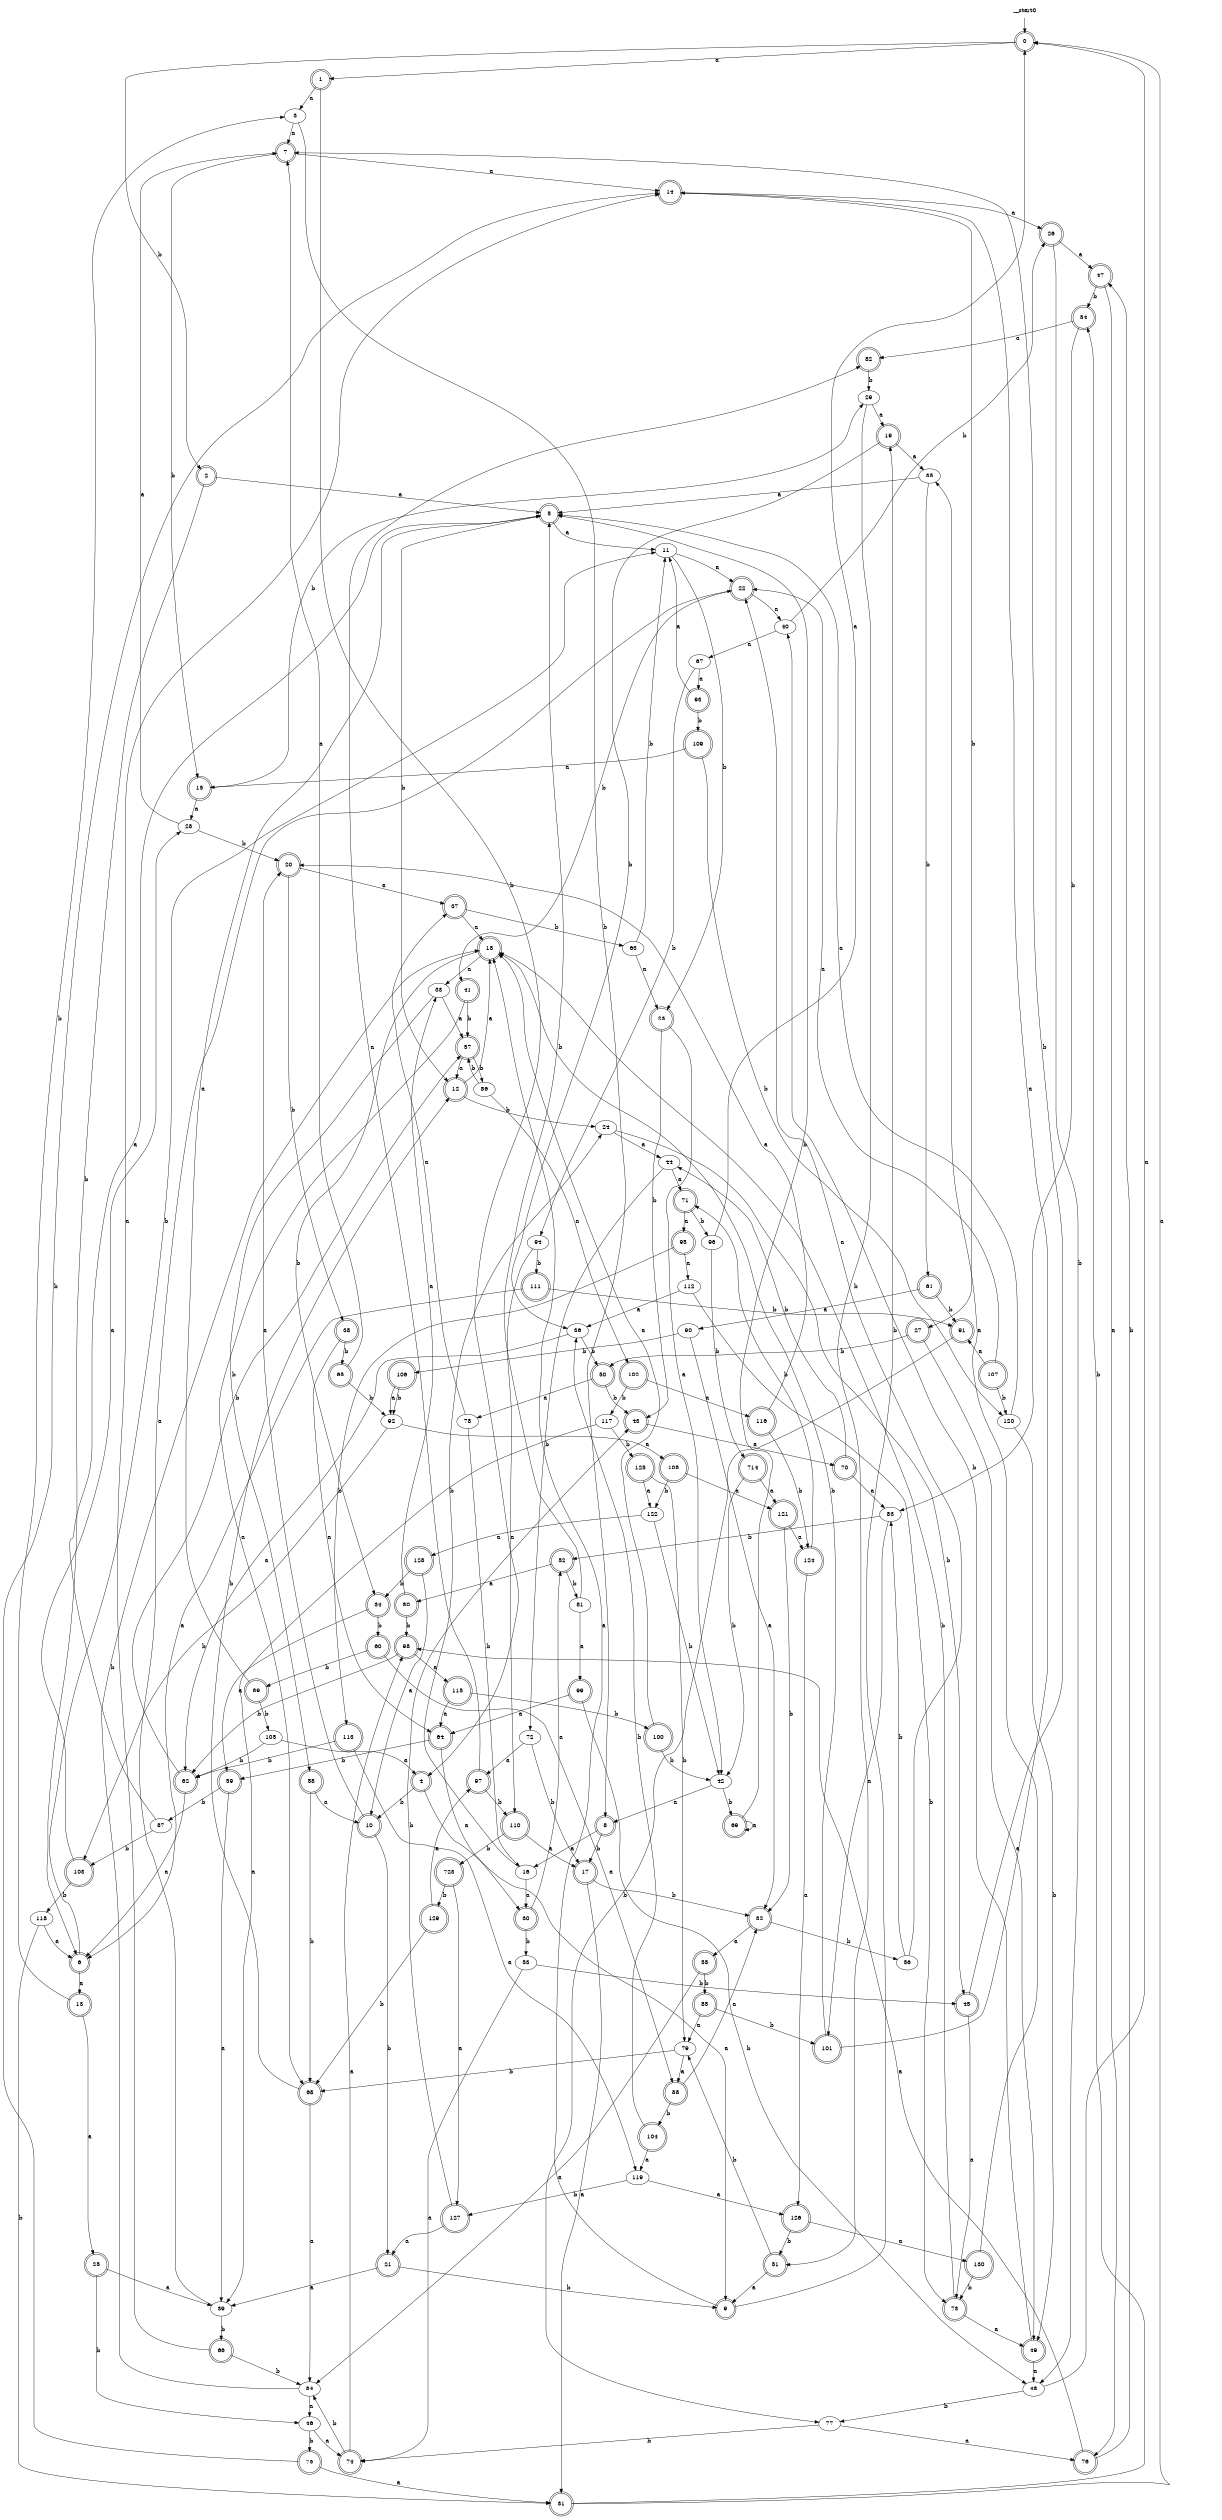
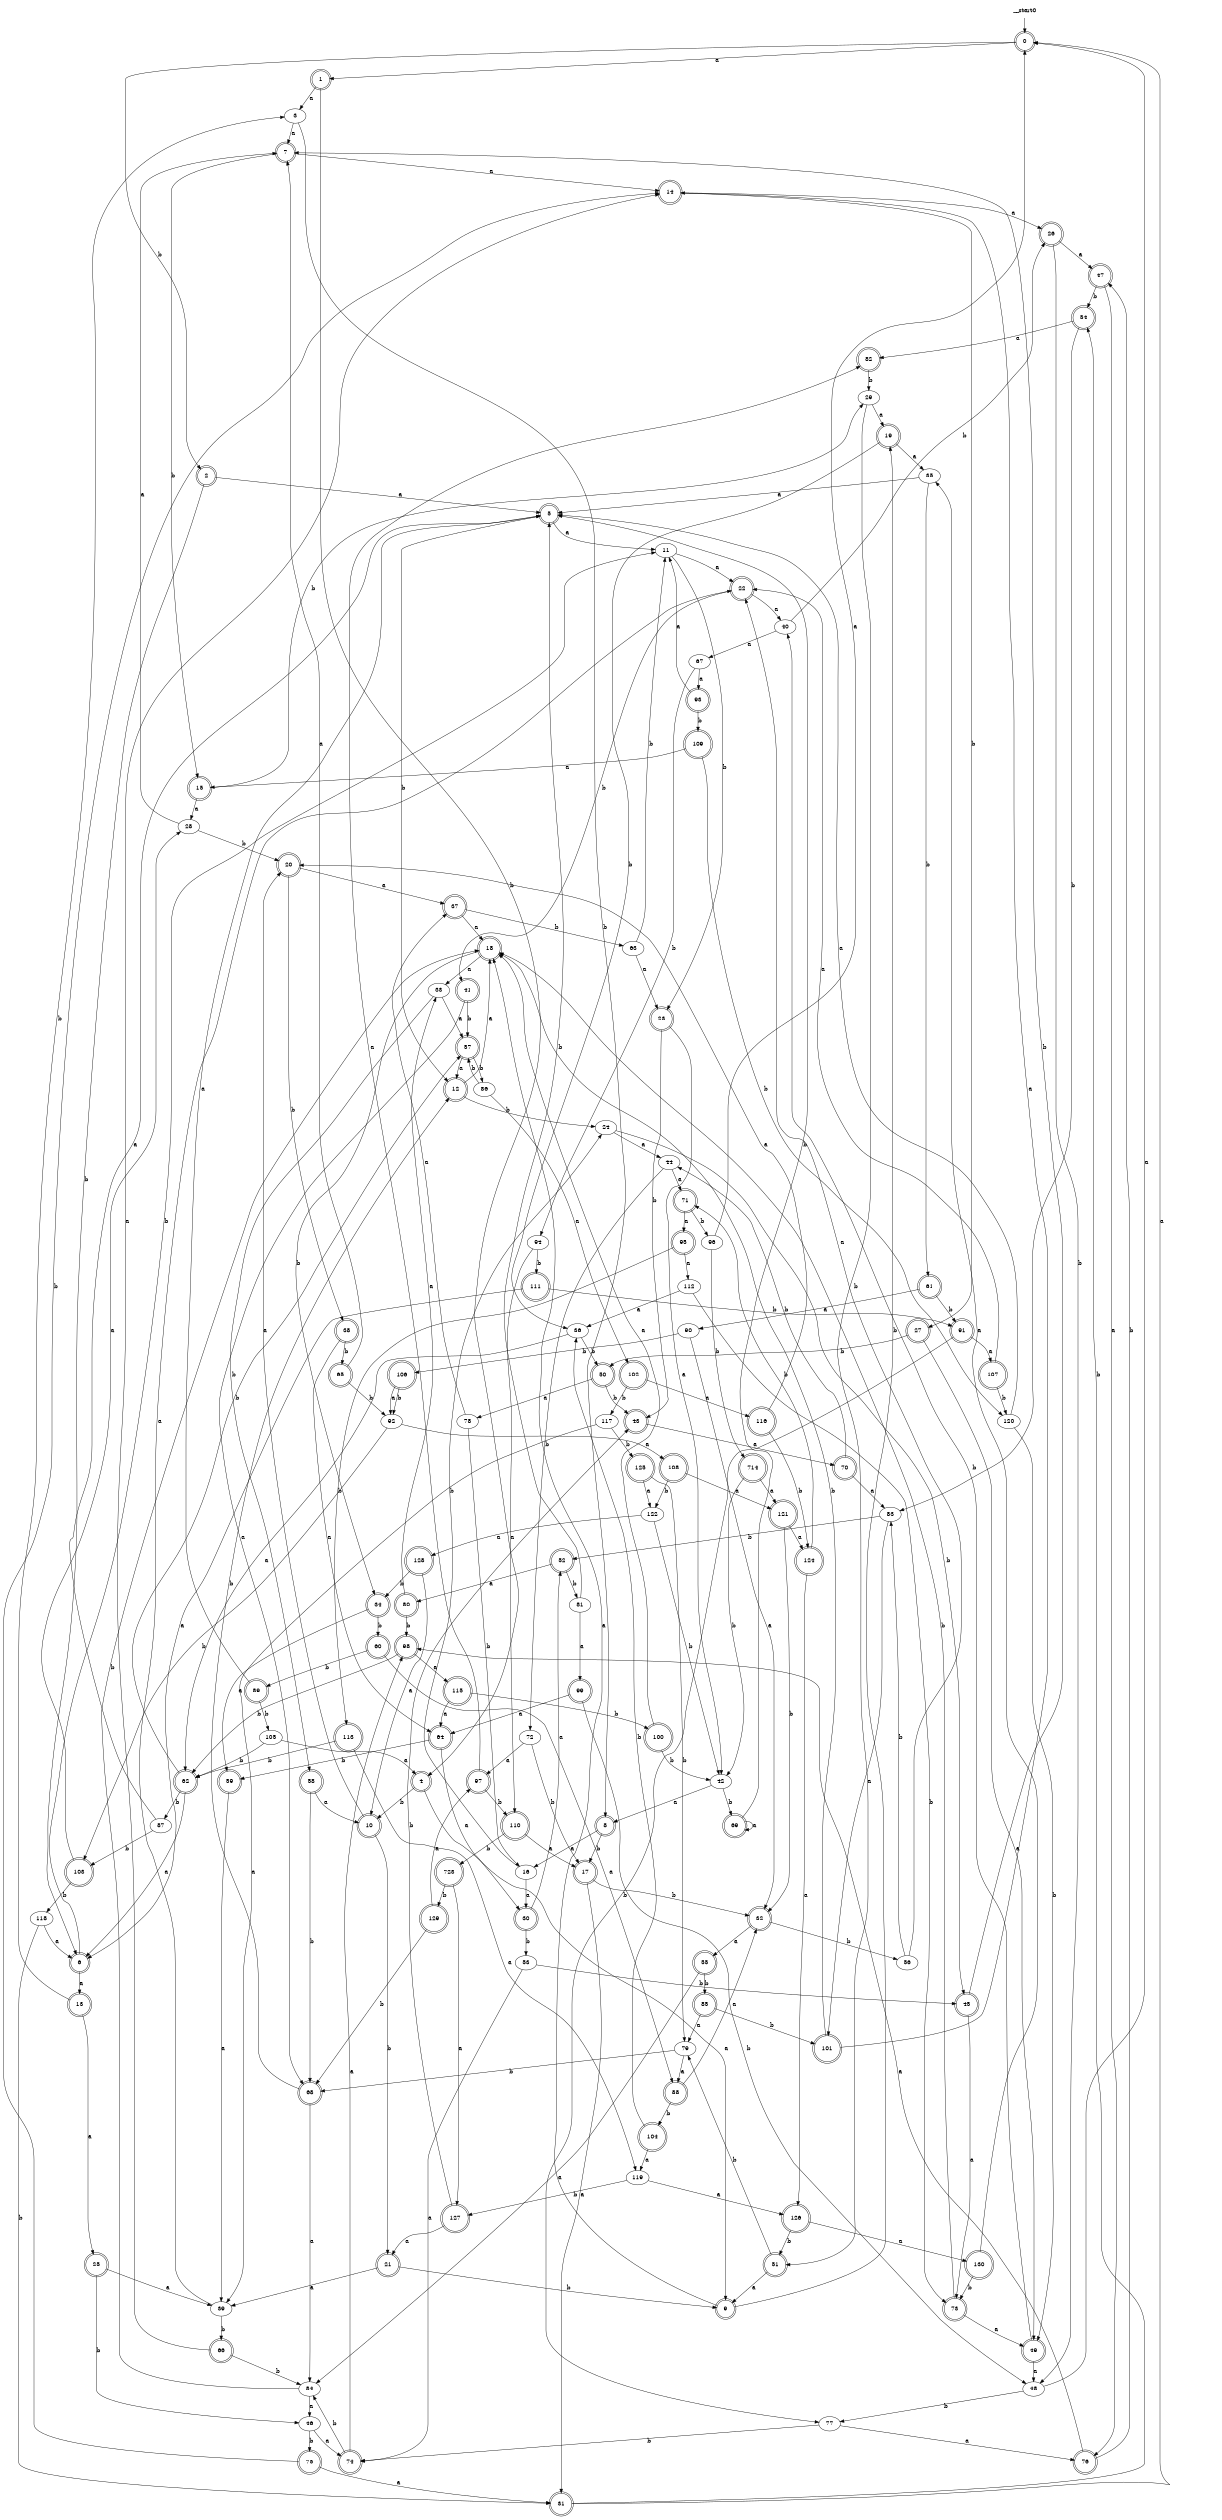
(978, 1354) -> (983, 1346)
(196, 1803) -> (175, 1800)
